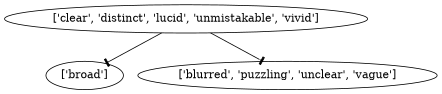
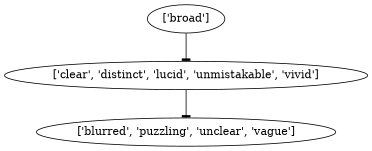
(135, 47) -> (186, 45)
